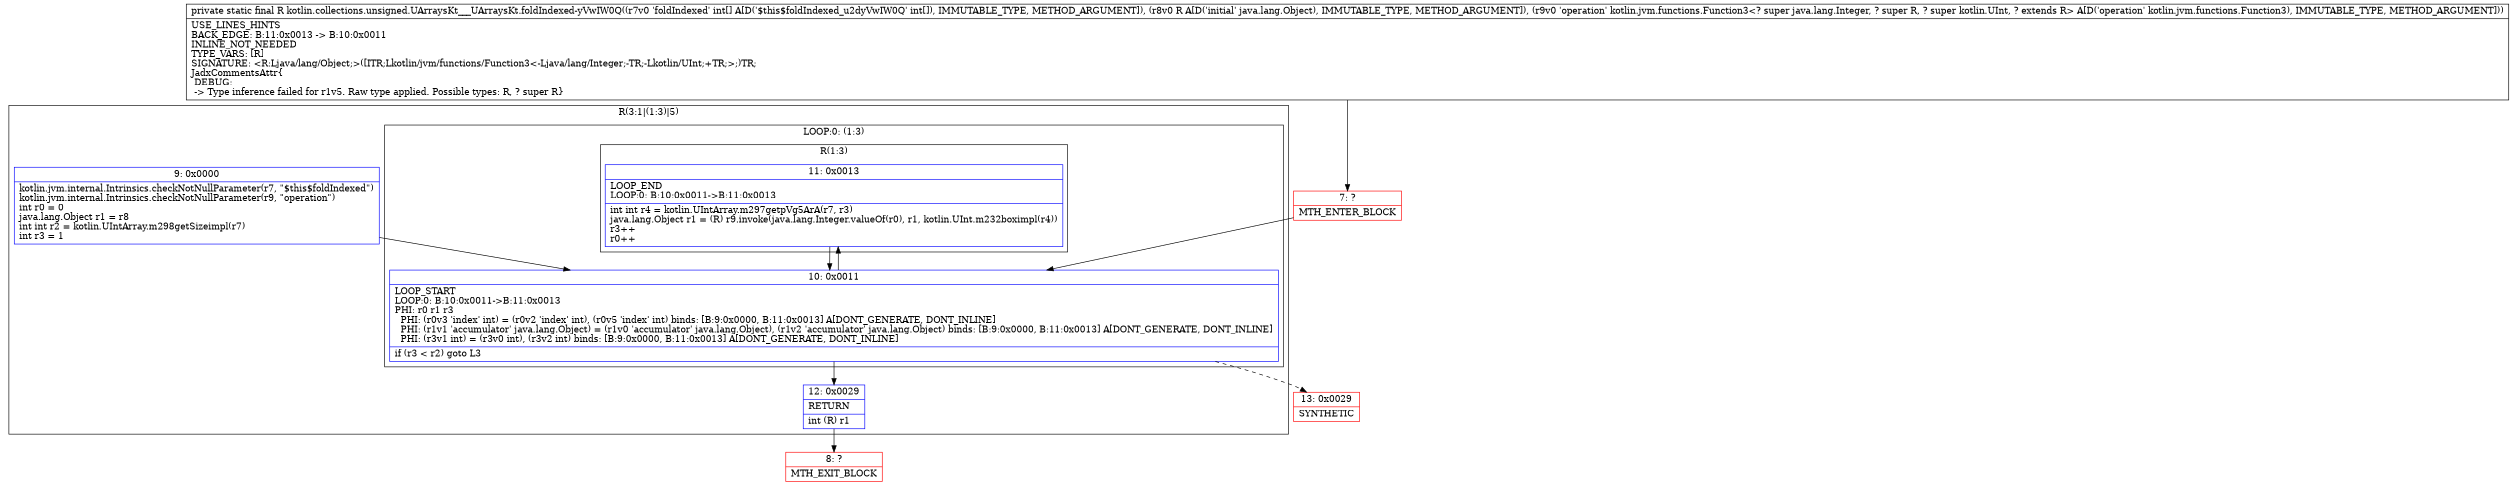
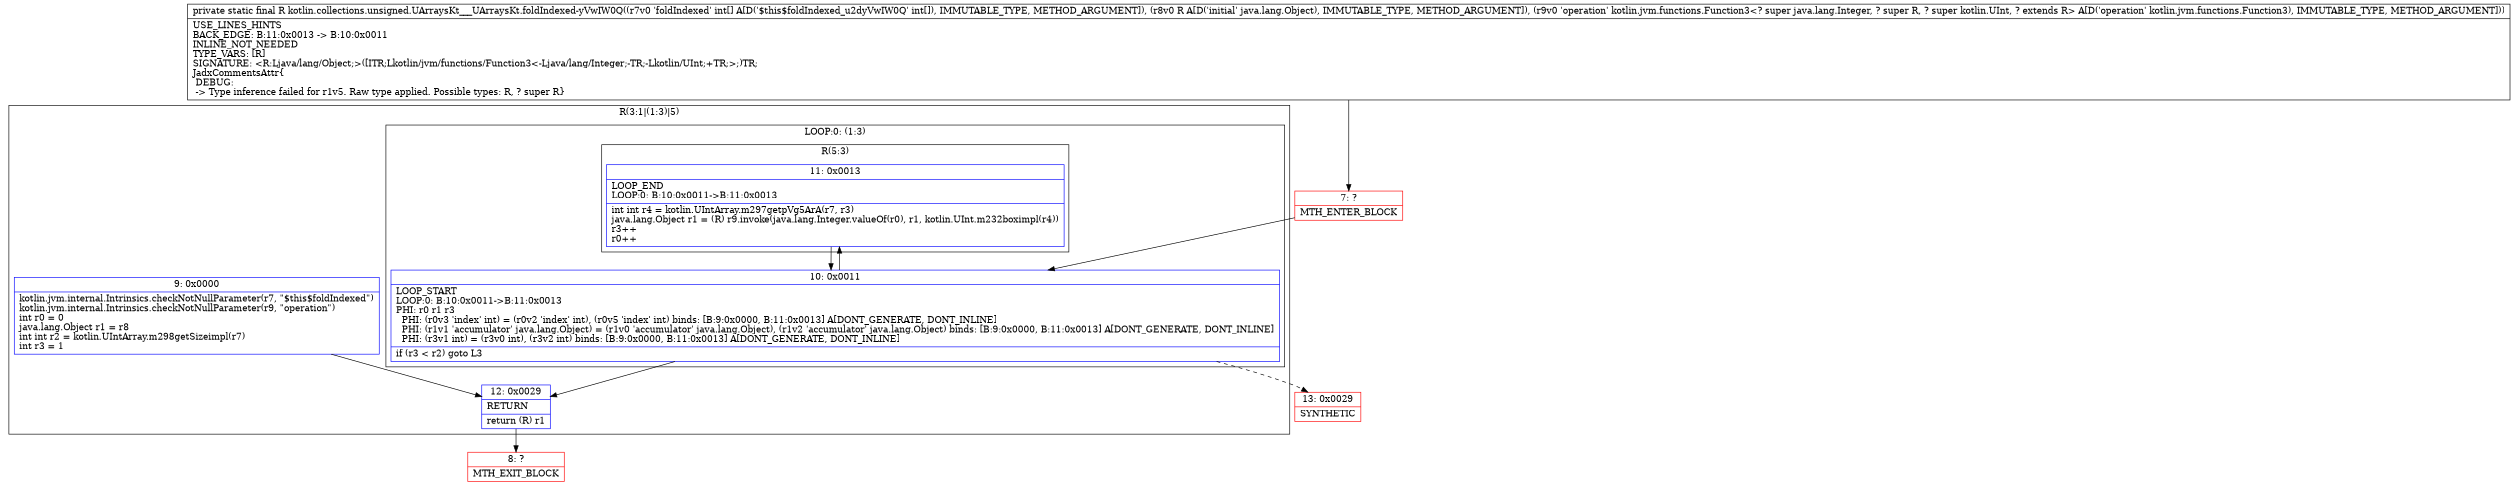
(834, 152) -> (835, 152)
(472, 253) -> (403, 375)
(829, 421) -> (516, 421)
